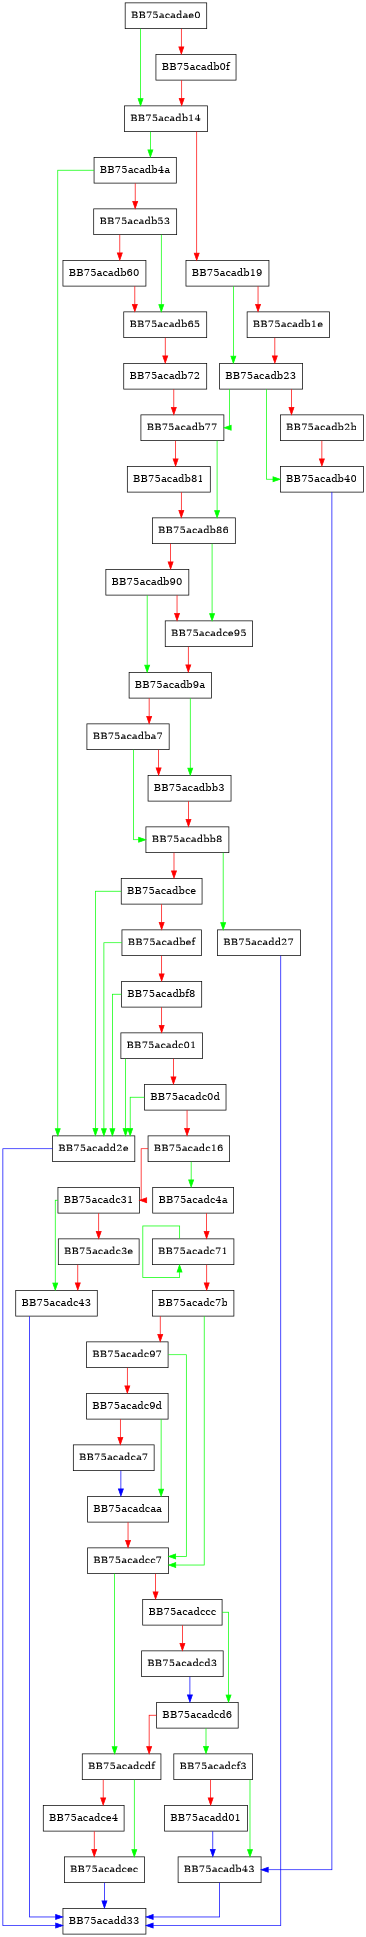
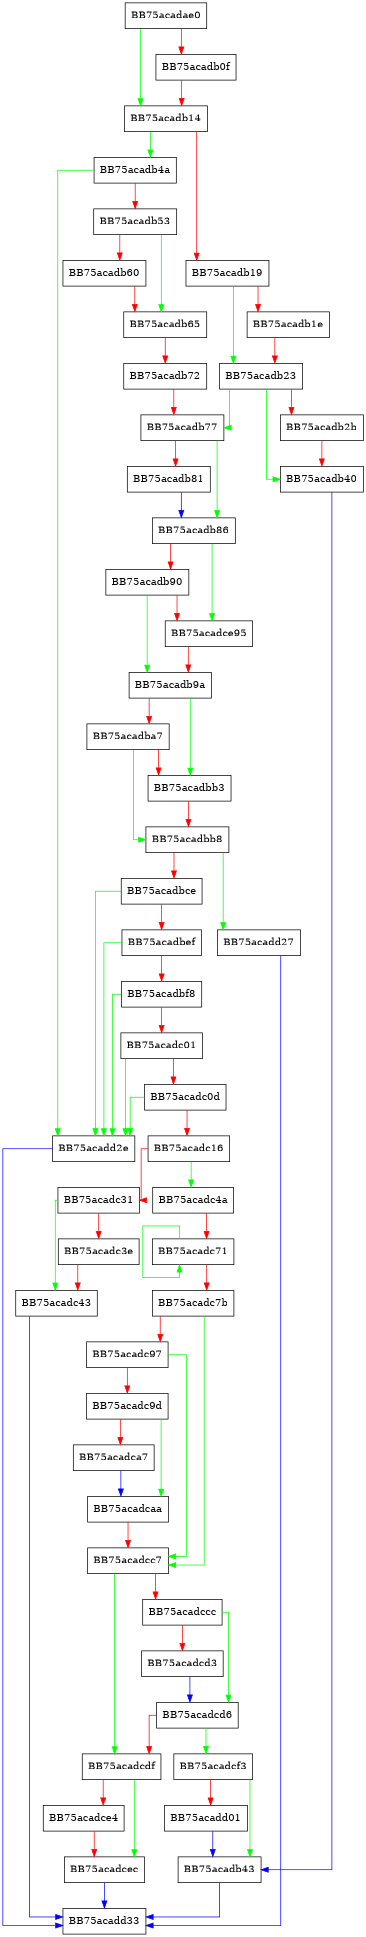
(181, 501) -> (181, 501)
